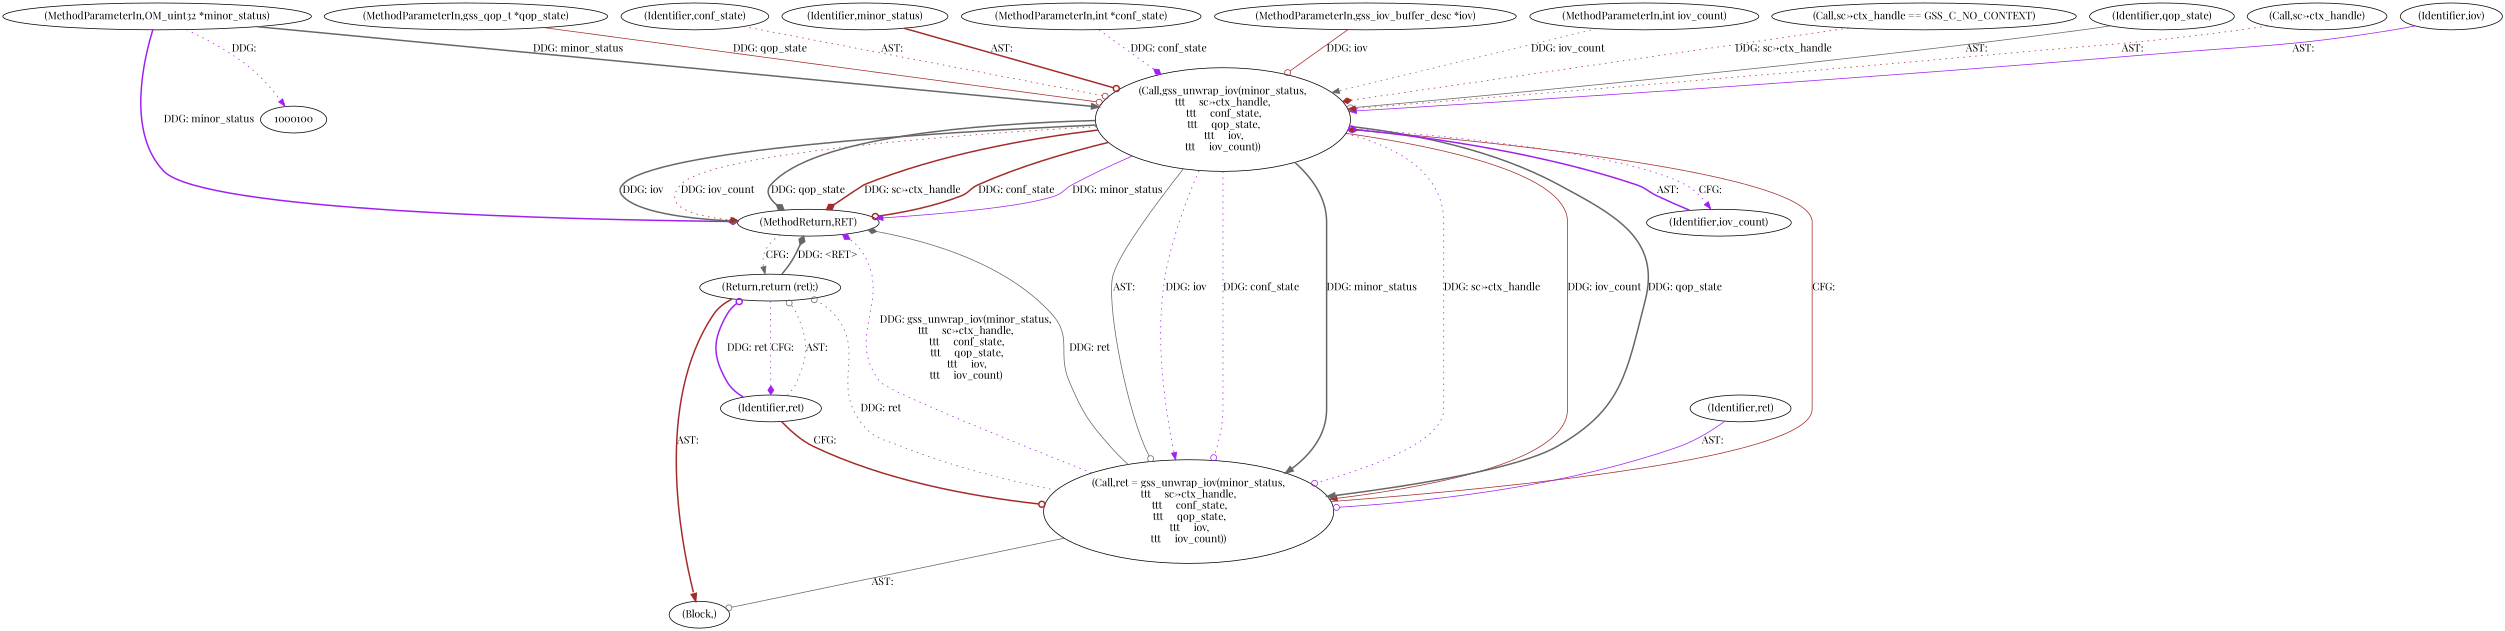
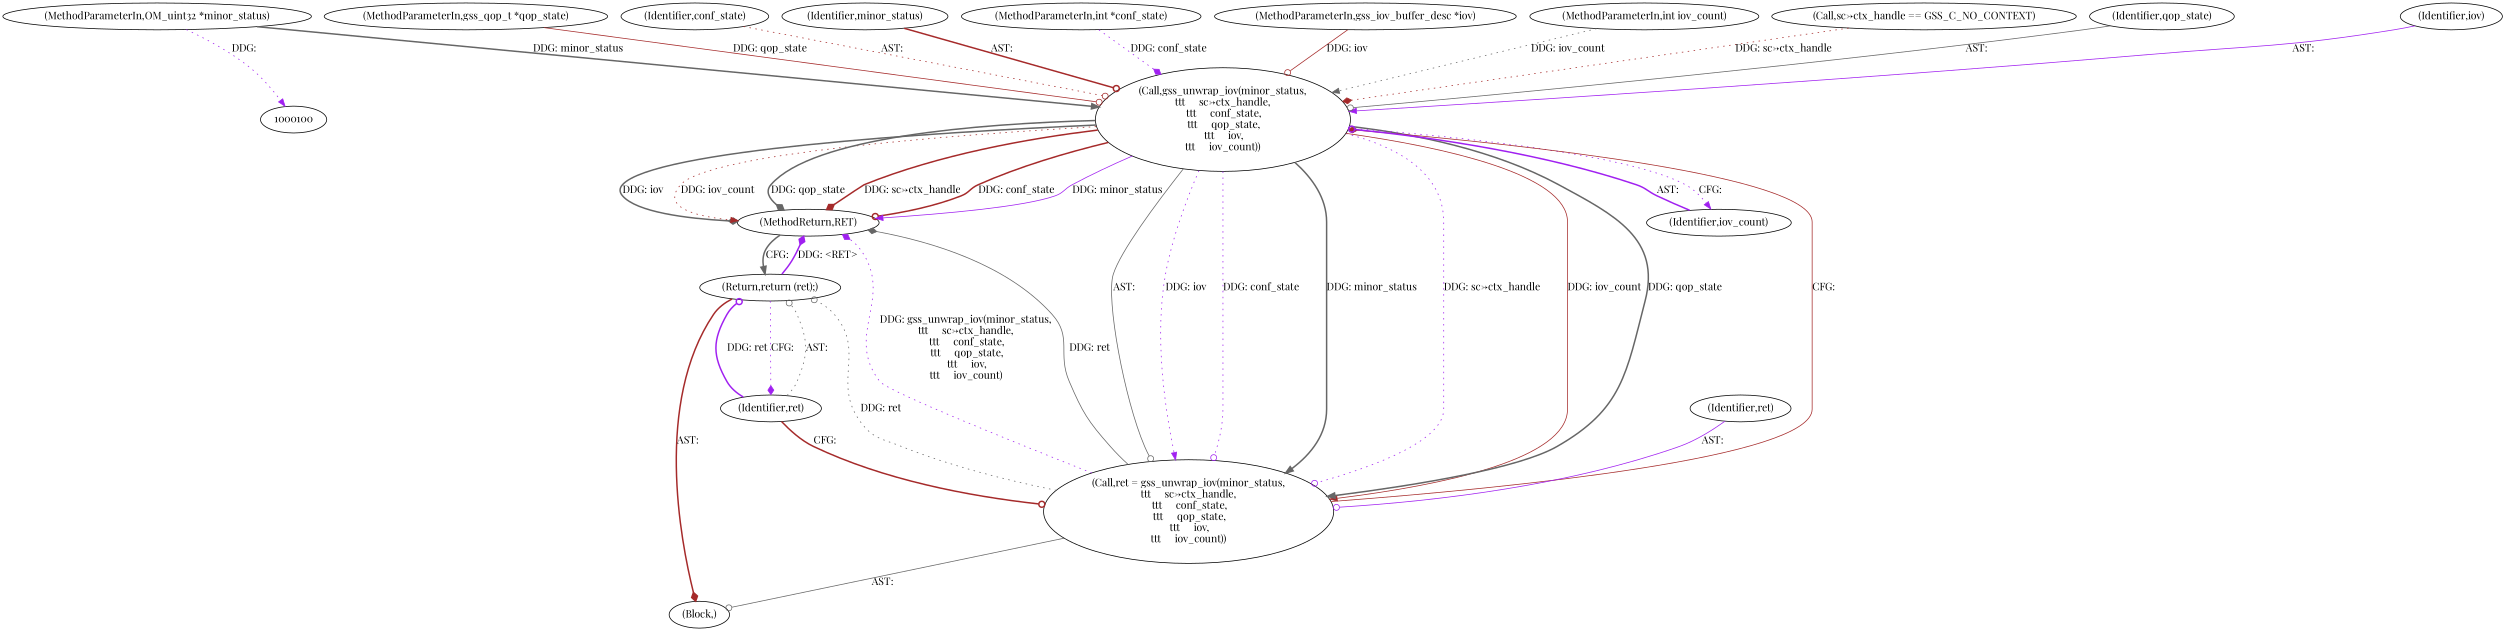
(2317, 16) -> none
(370, 208) -> none
(767, 248) -> (767, 248)
(792, 260) -> (792, 260)
(677, 439) -> (677, 439)
